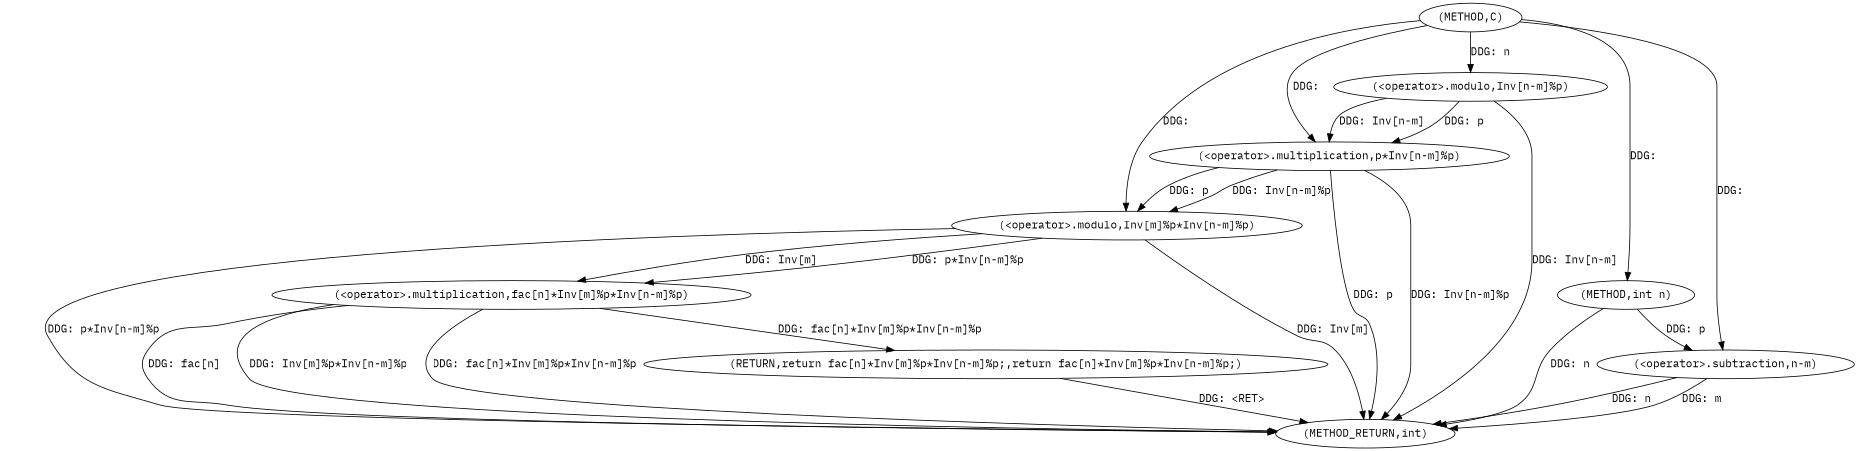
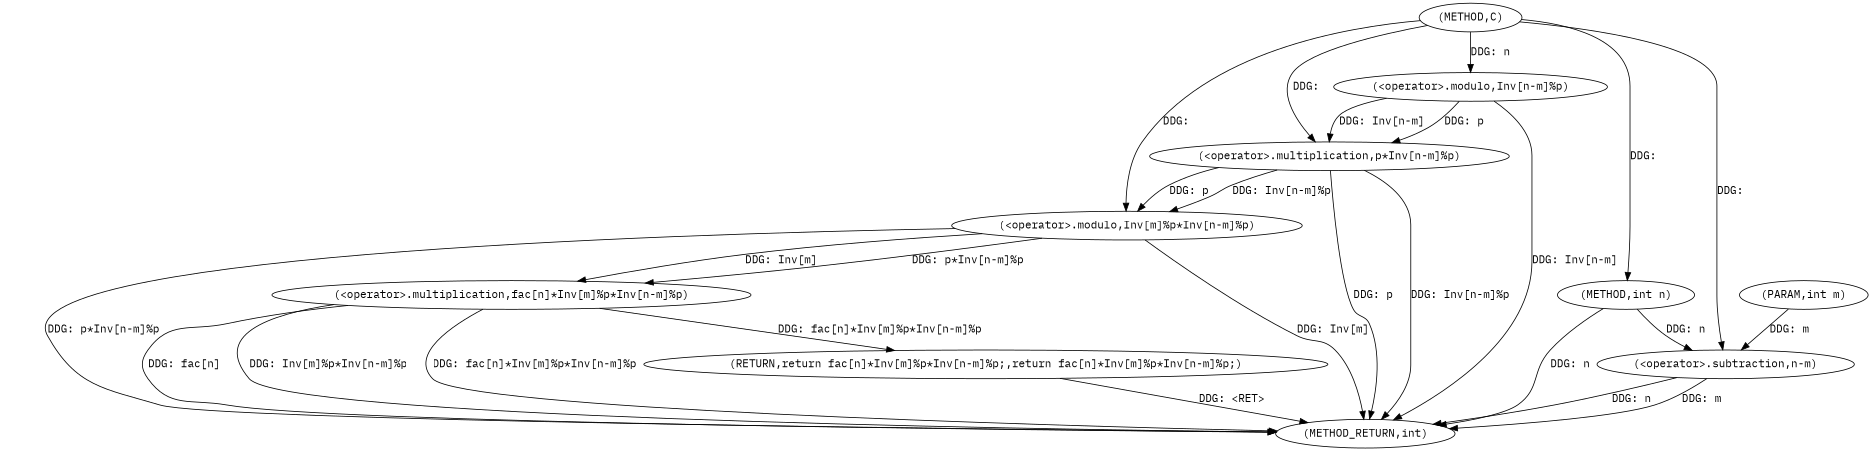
none -> (1804, 295)
(1686, 330) -> (1686, 330)
